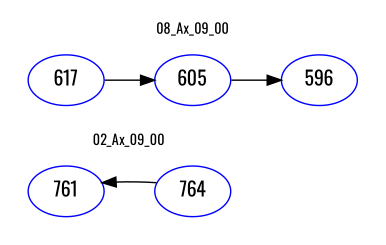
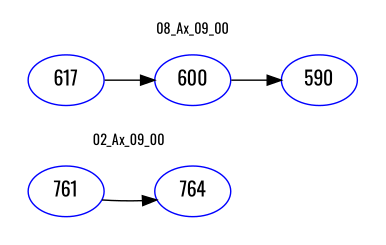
(193, 80) -> (193, 80)
(319, 80) -> (319, 80)
(136, 182) -> (122, 201)
